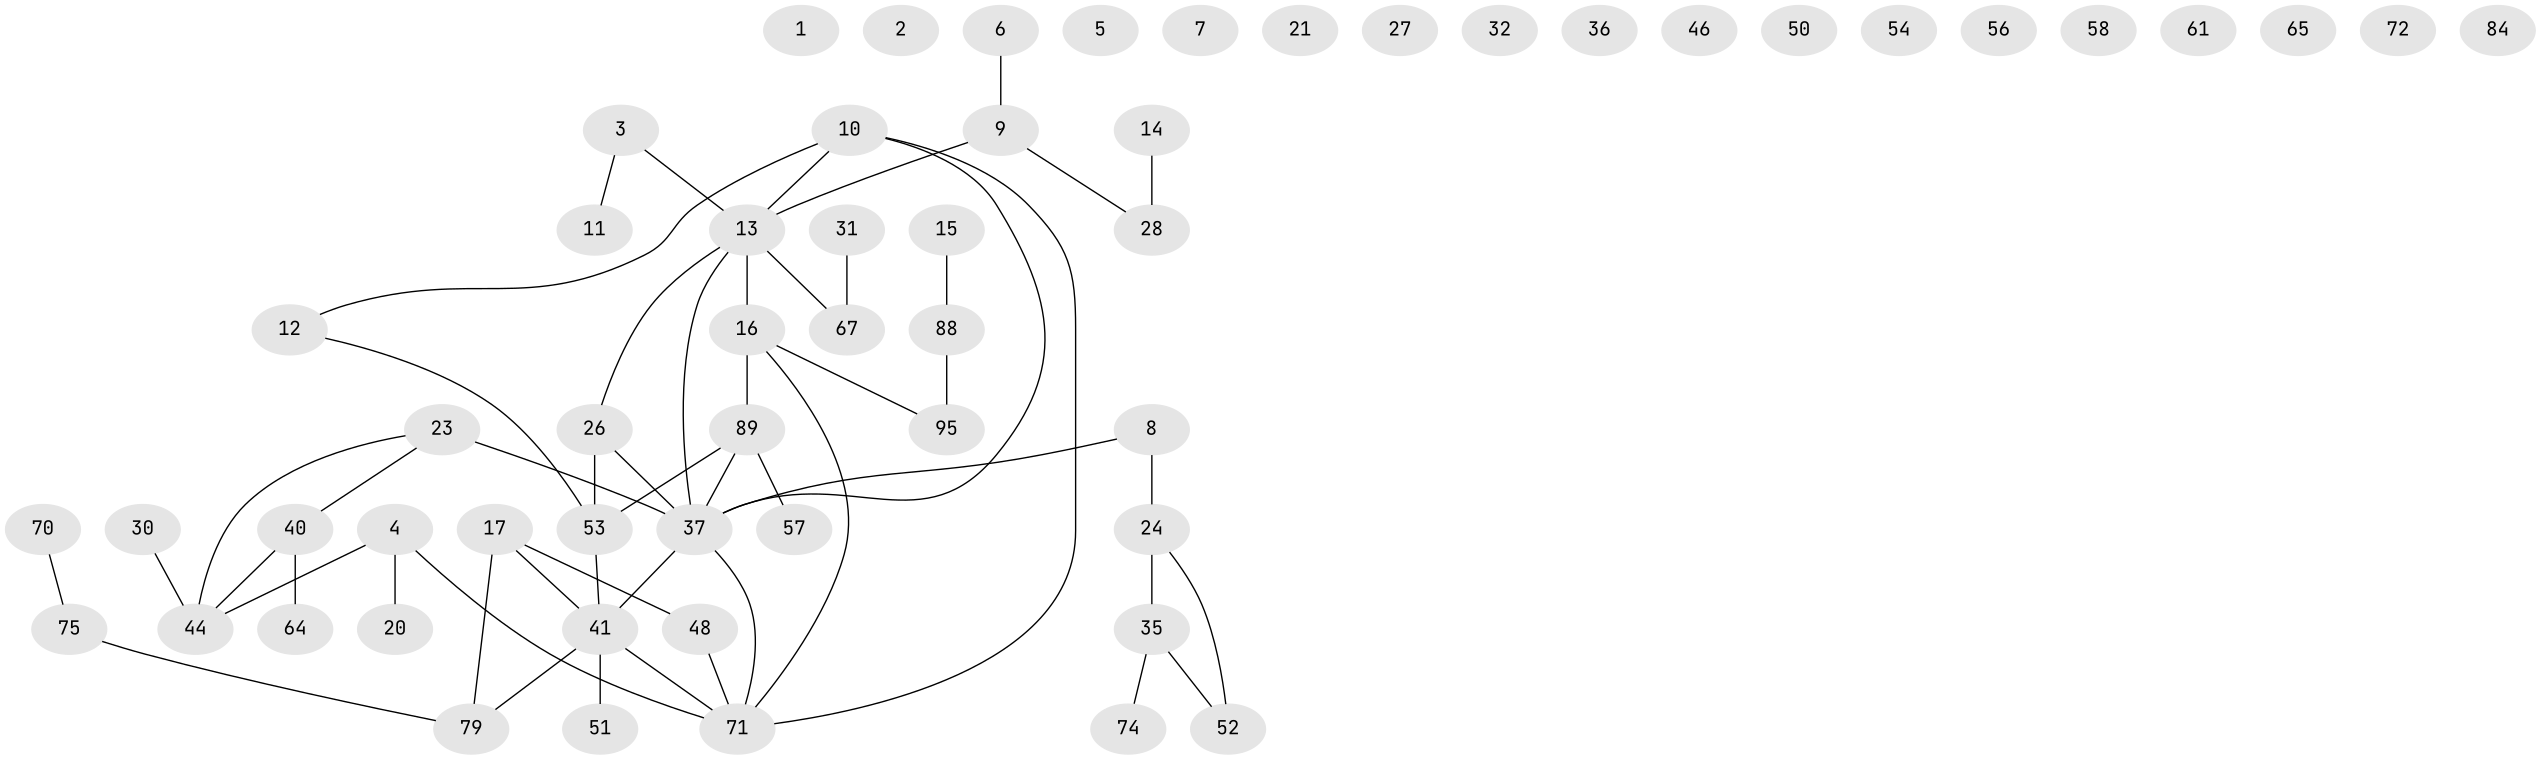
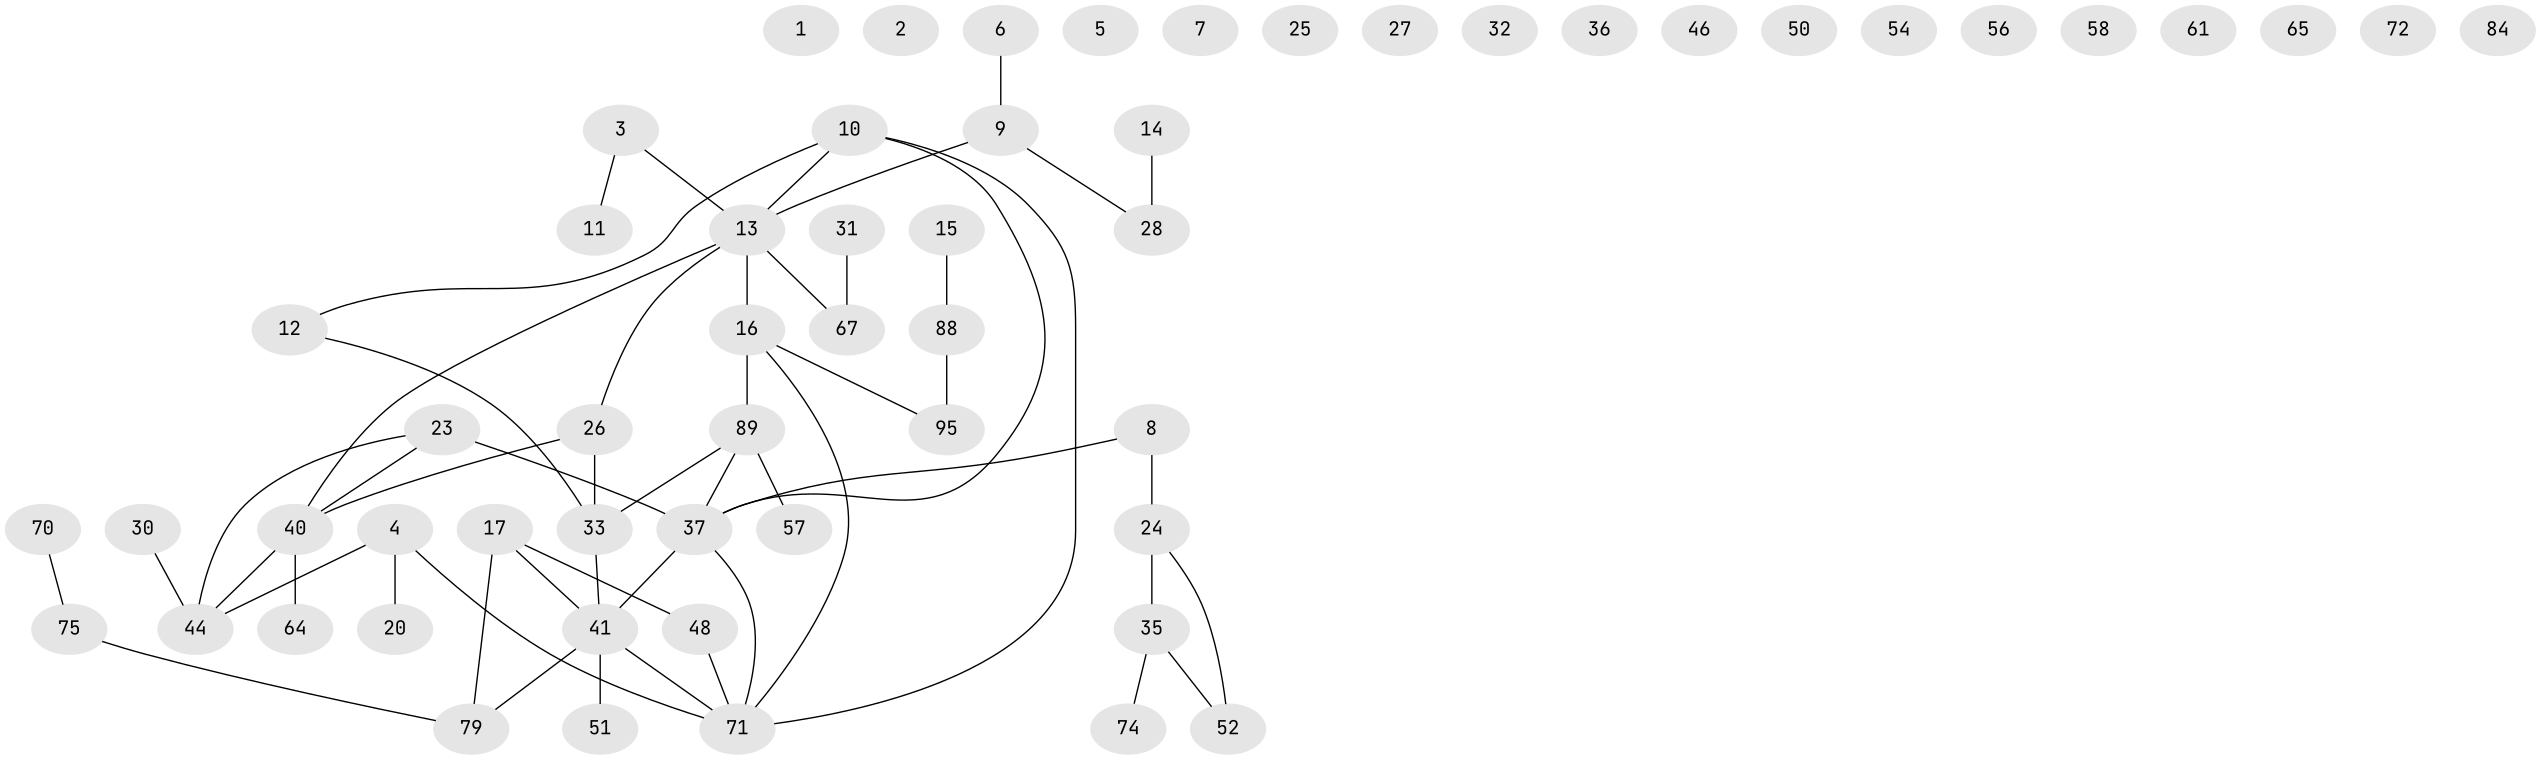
(1300, 30) -> (1300, 30)
(685, 374) -> (491, 347)
(644, 479) -> (441, 472)
(595, 529) -> (595, 529)
